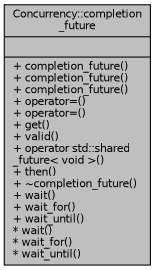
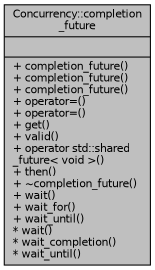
(43, 243) -> (65, 243)
